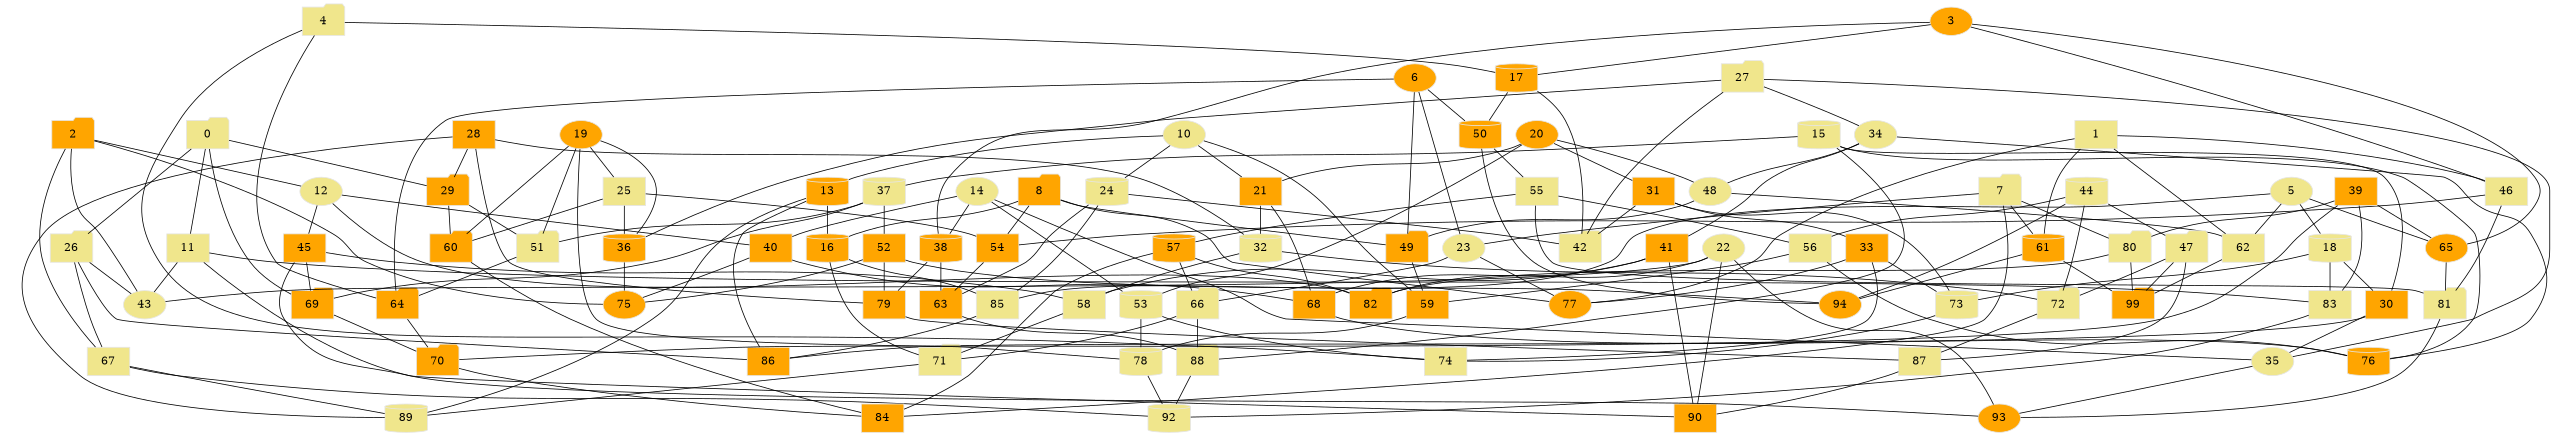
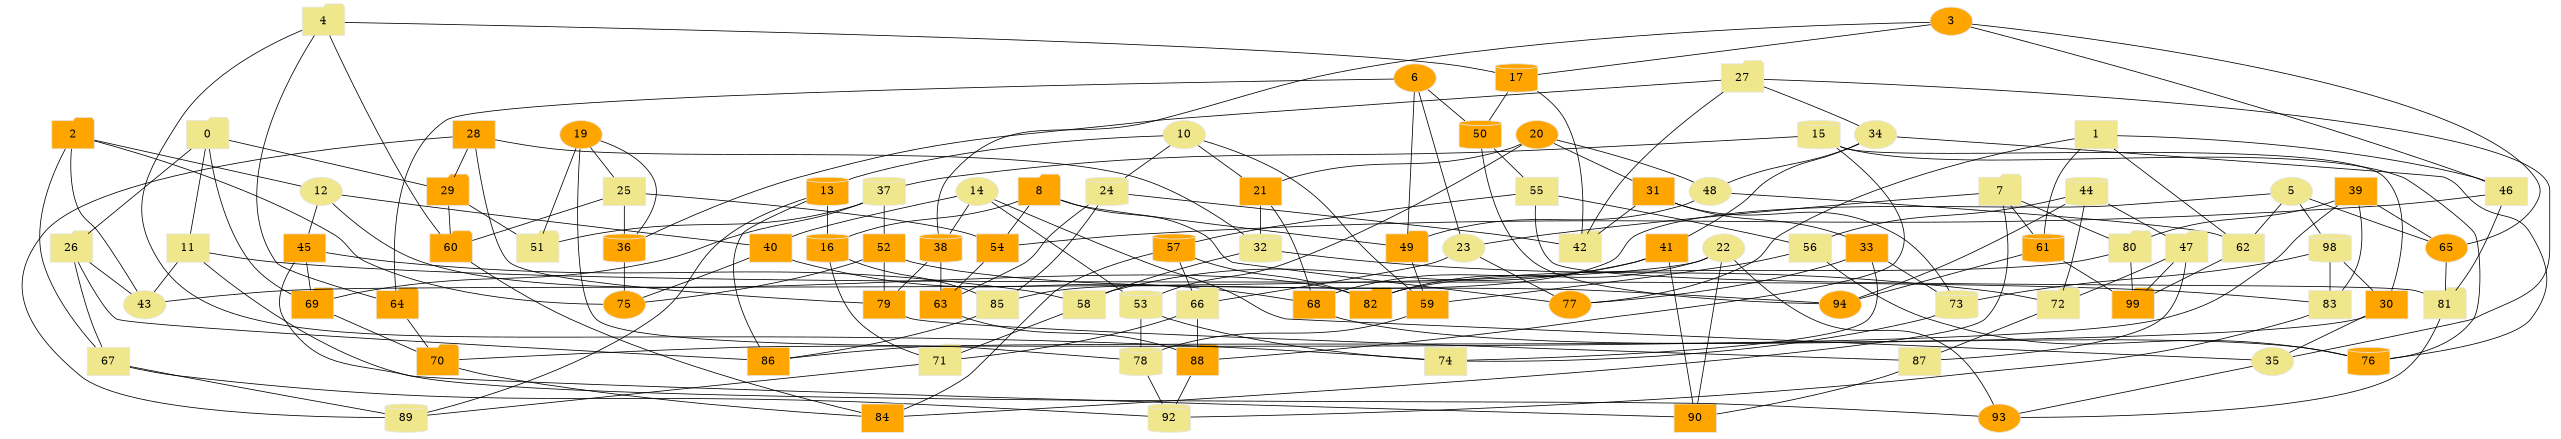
(518, 190) -> (380, 137)
(2330, 248) -> (2330, 248)
(468, 276) -> none
(1198, 361) -> (1198, 361)
